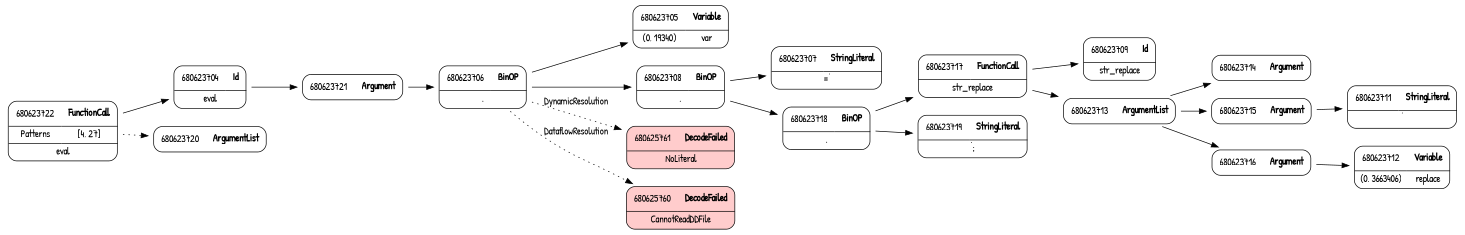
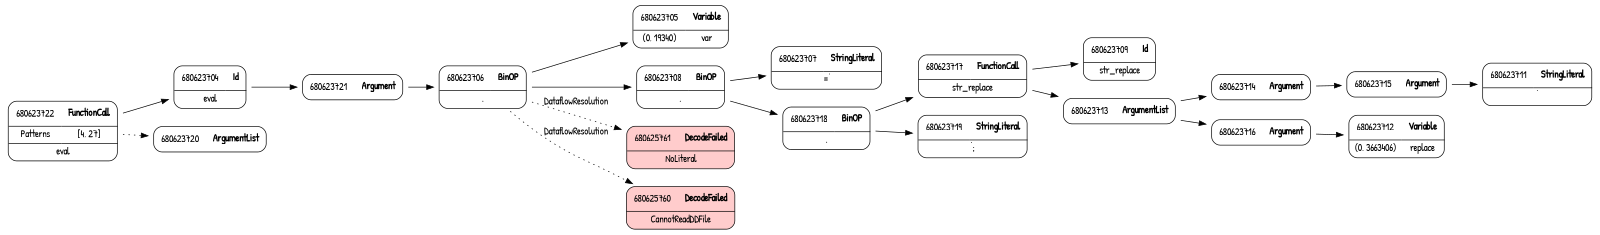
(576, 102) -> (576, 102)
(1190, 111) -> (1325, 86)
